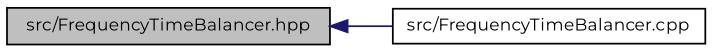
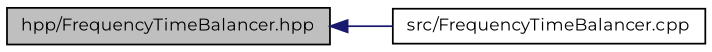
(168, 26) -> (168, 26)
